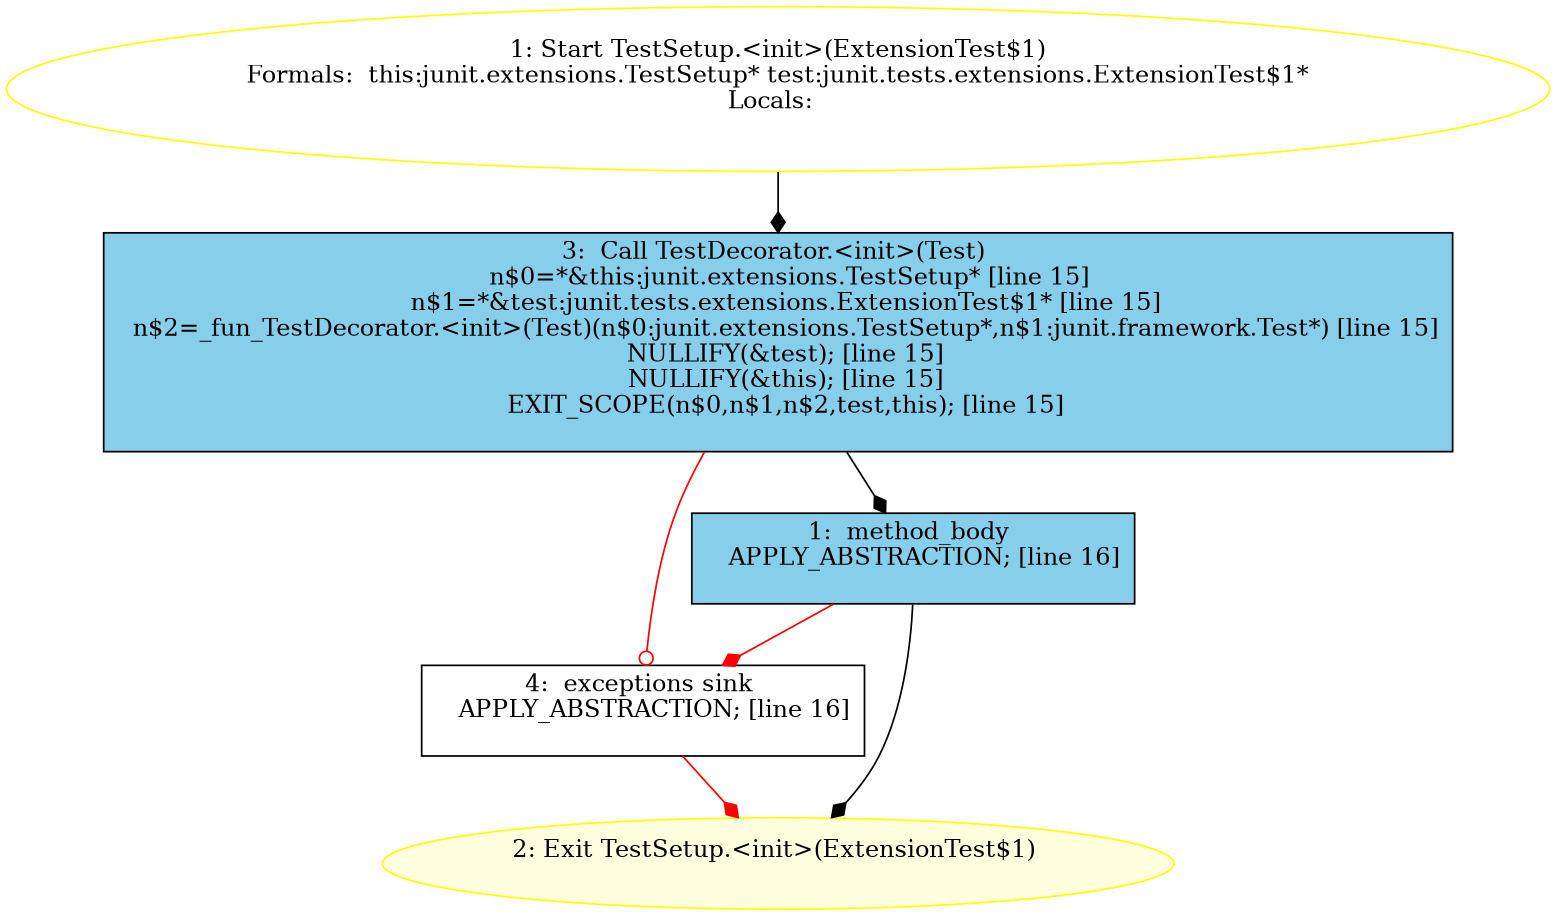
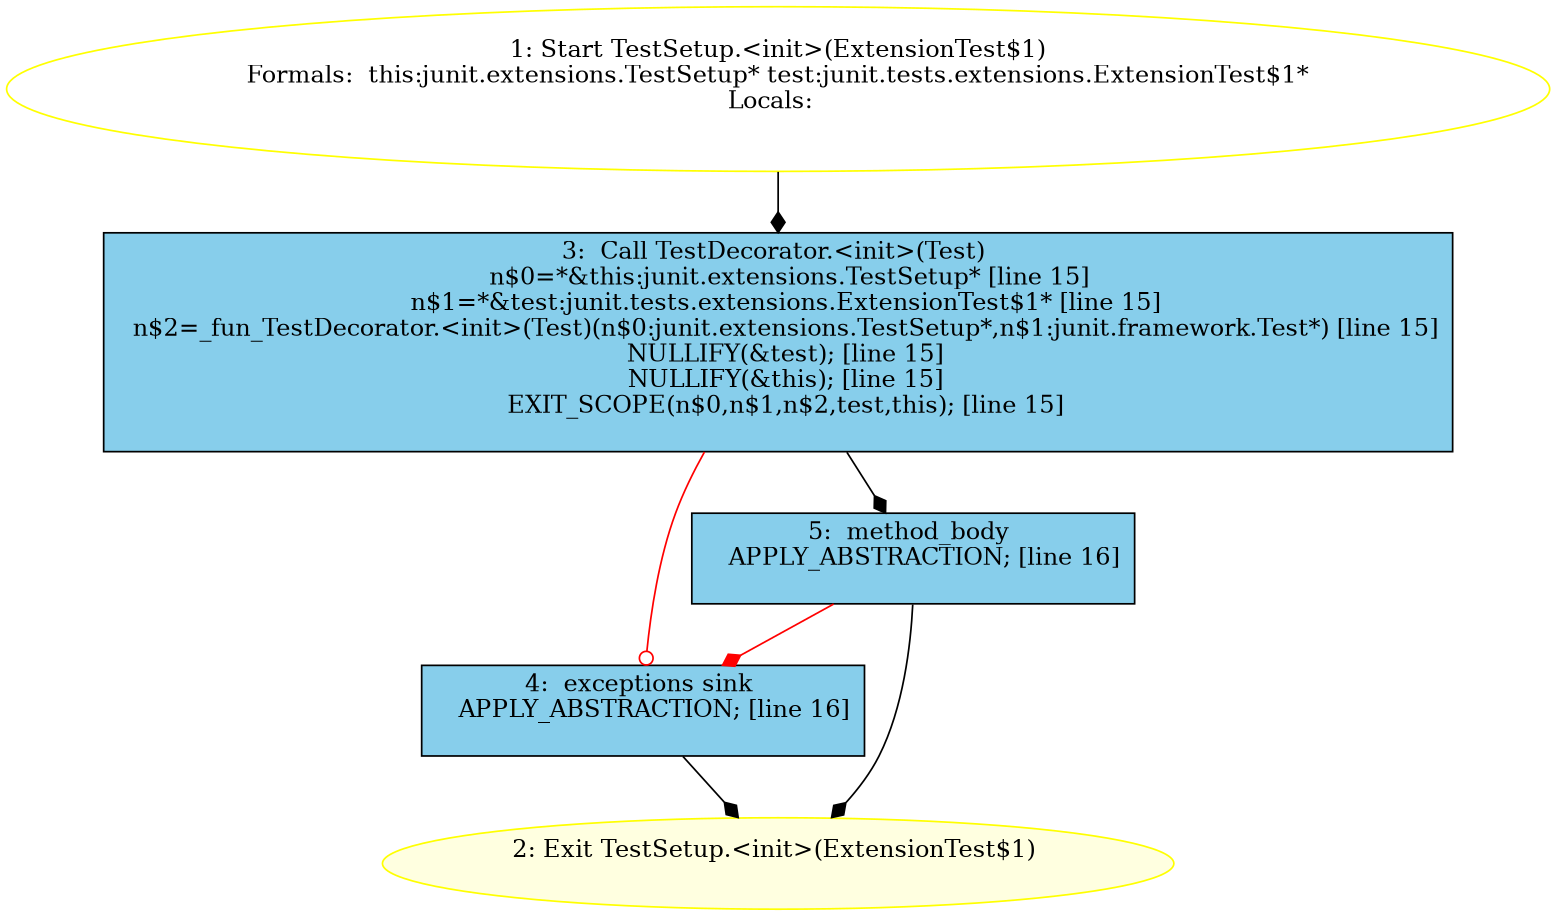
(913, 559) -> (913, 559)
(643, 711) -> (643, 711)
(704, 779) -> (704, 779)
